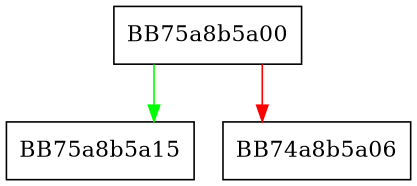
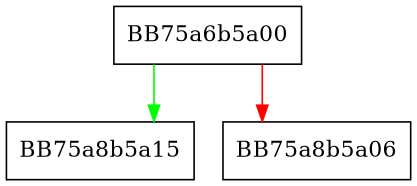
(208, 35) -> (208, 35)
(317, 151) -> (317, 151)
